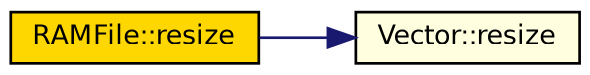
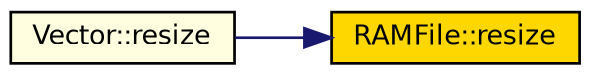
(294, 38) -> (270, 38)
